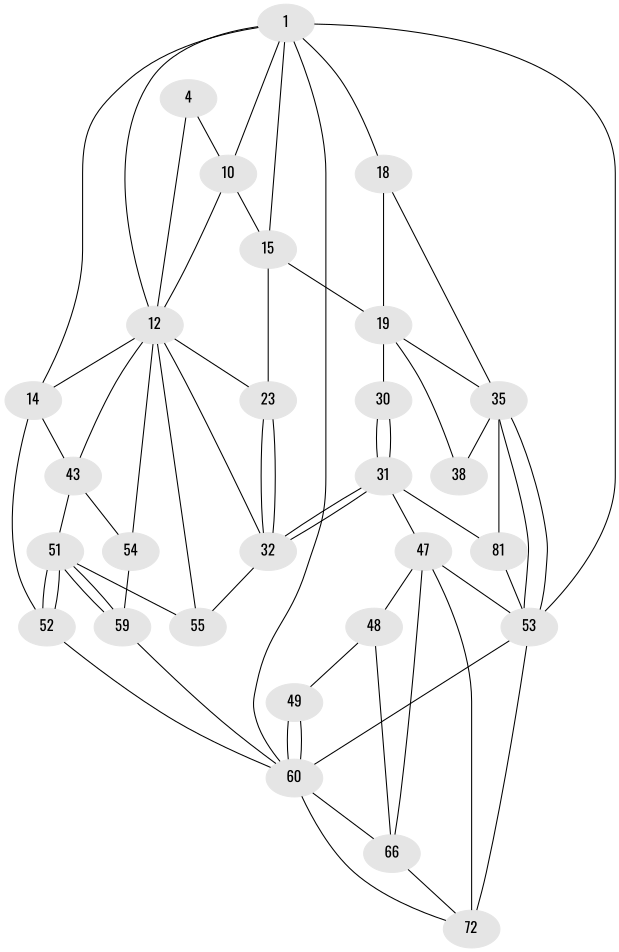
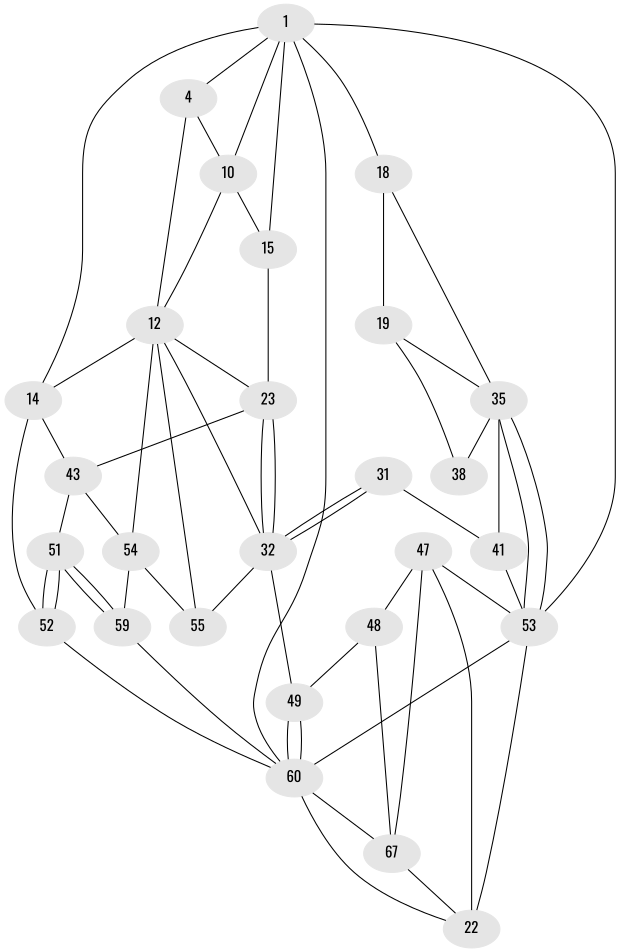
(130, 131) -> (237, 61)
(318, 283) -> none
(107, 398) -> (178, 436)
(384, 401) -> none
(403, 514) -> none
(499, 552) -> (499, 552)
(119, 585) -> (164, 589)
none -> (283, 636)
(392, 854) -> (392, 854)
(472, 929) -> (472, 929)
